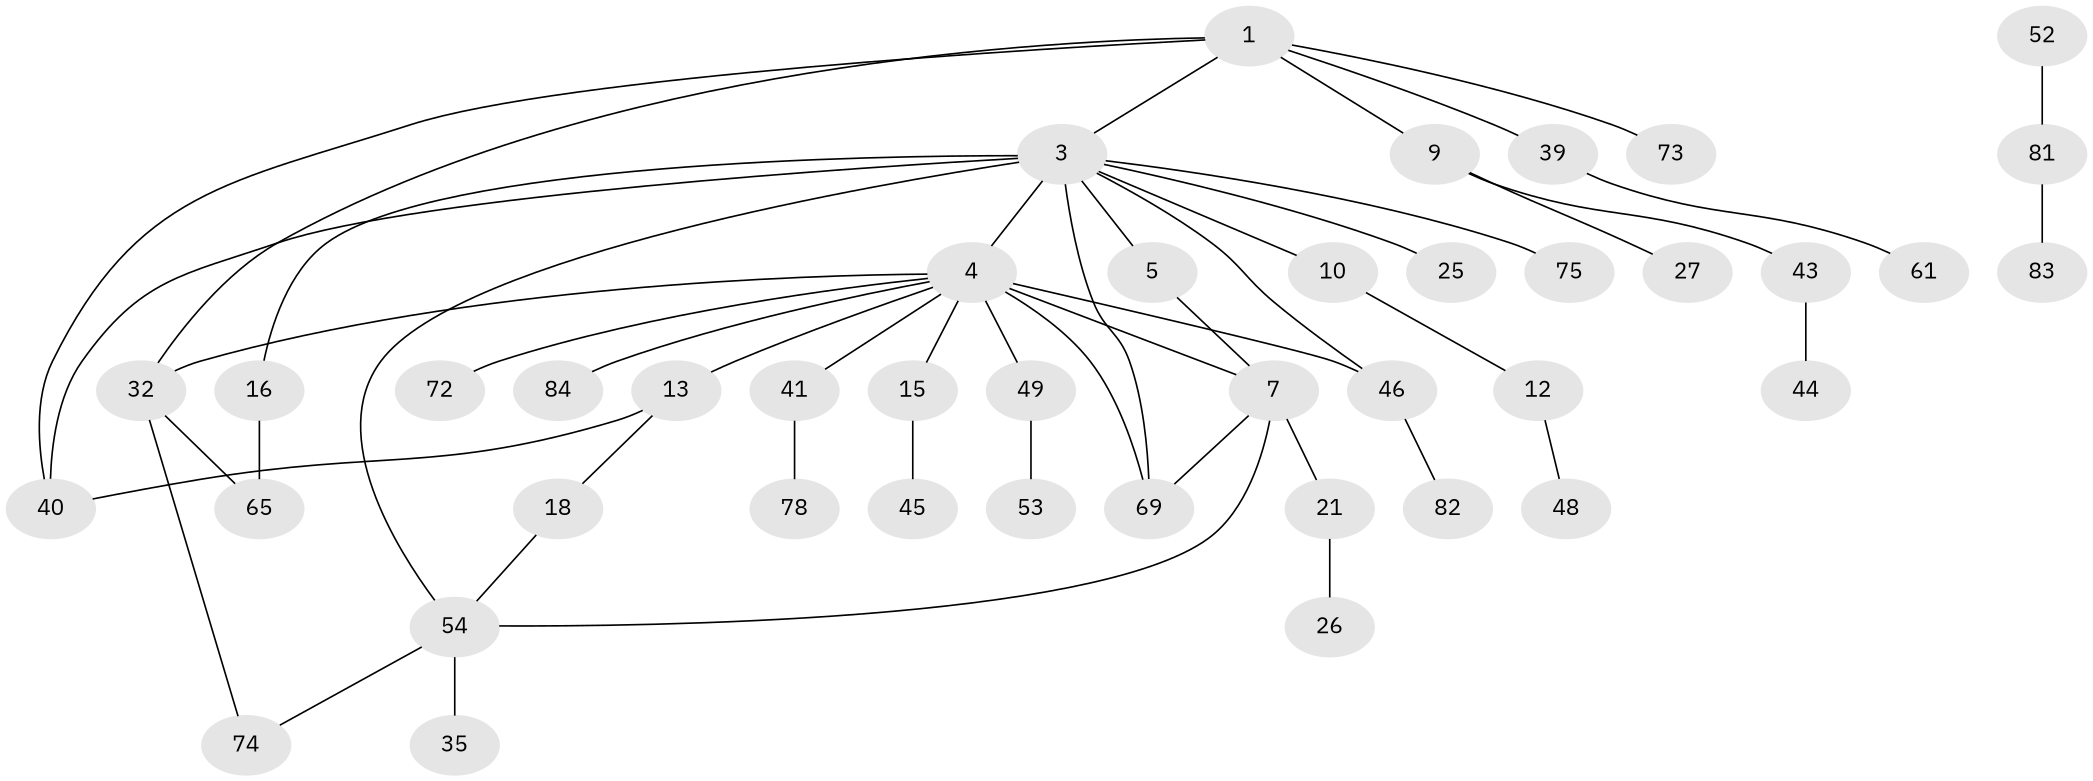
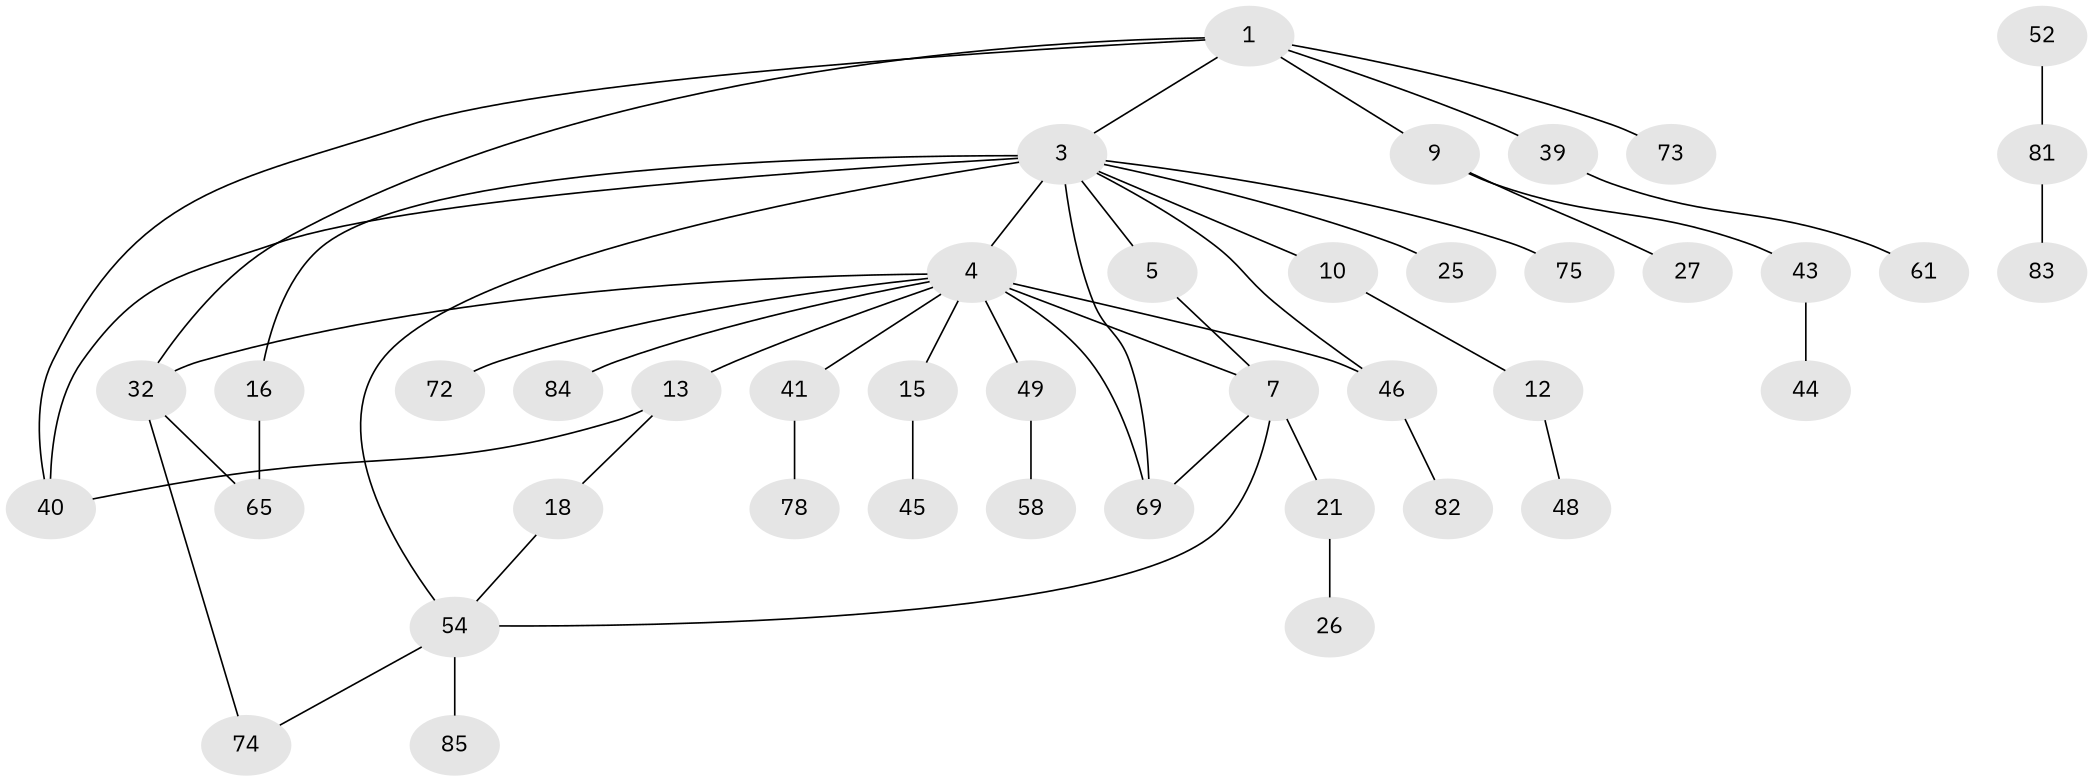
(1031, 509) -> (1031, 509)
(455, 745) -> (455, 745)
